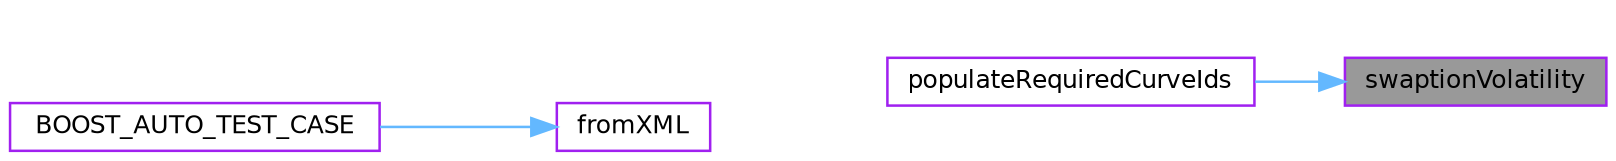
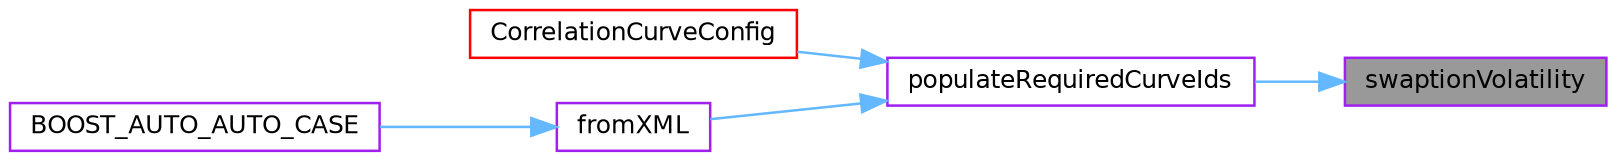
none -> (634, 34)
none -> (785, 111)
(195, 127) -> (195, 127)
